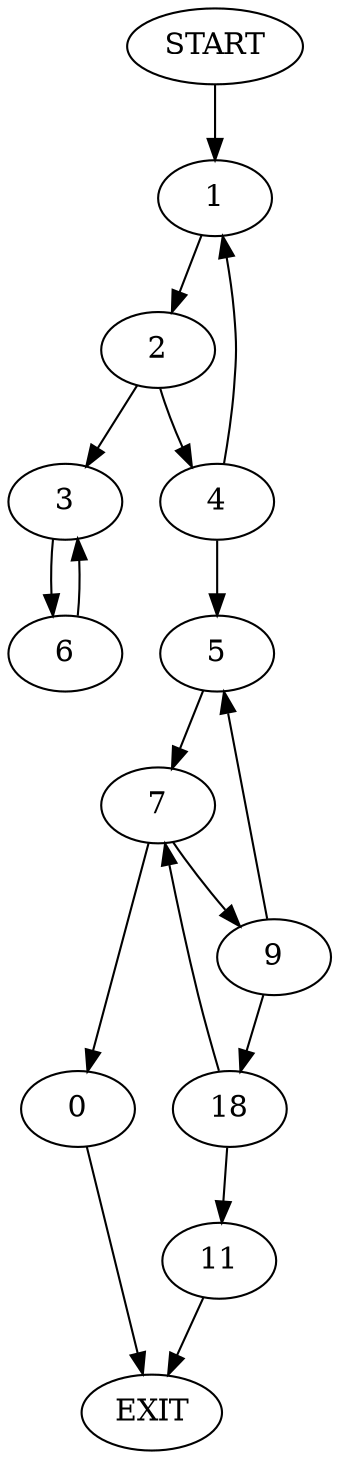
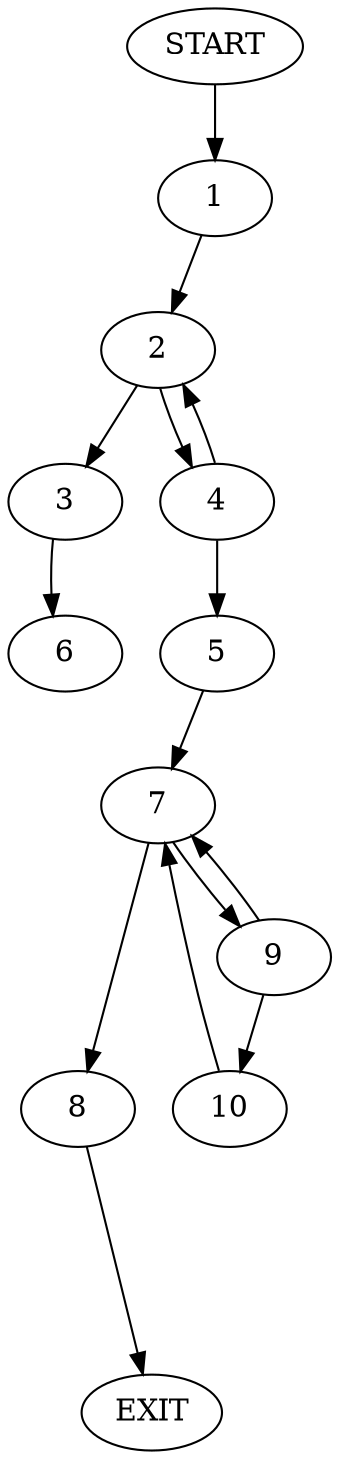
(236, 361) -> (205, 433)
(79, 588) -> none
(248, 816) -> (234, 885)
(78, 1109) -> (78, 1109)
(230, 1109) -> (230, 1109)
(219, 1261) -> none
